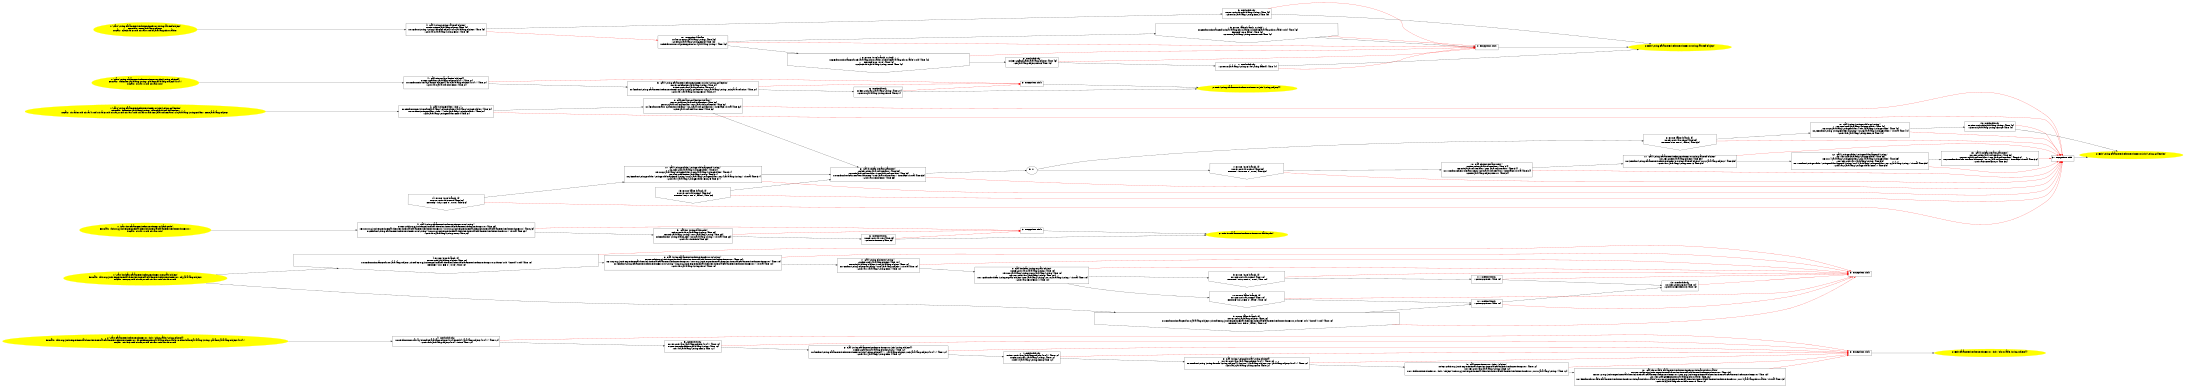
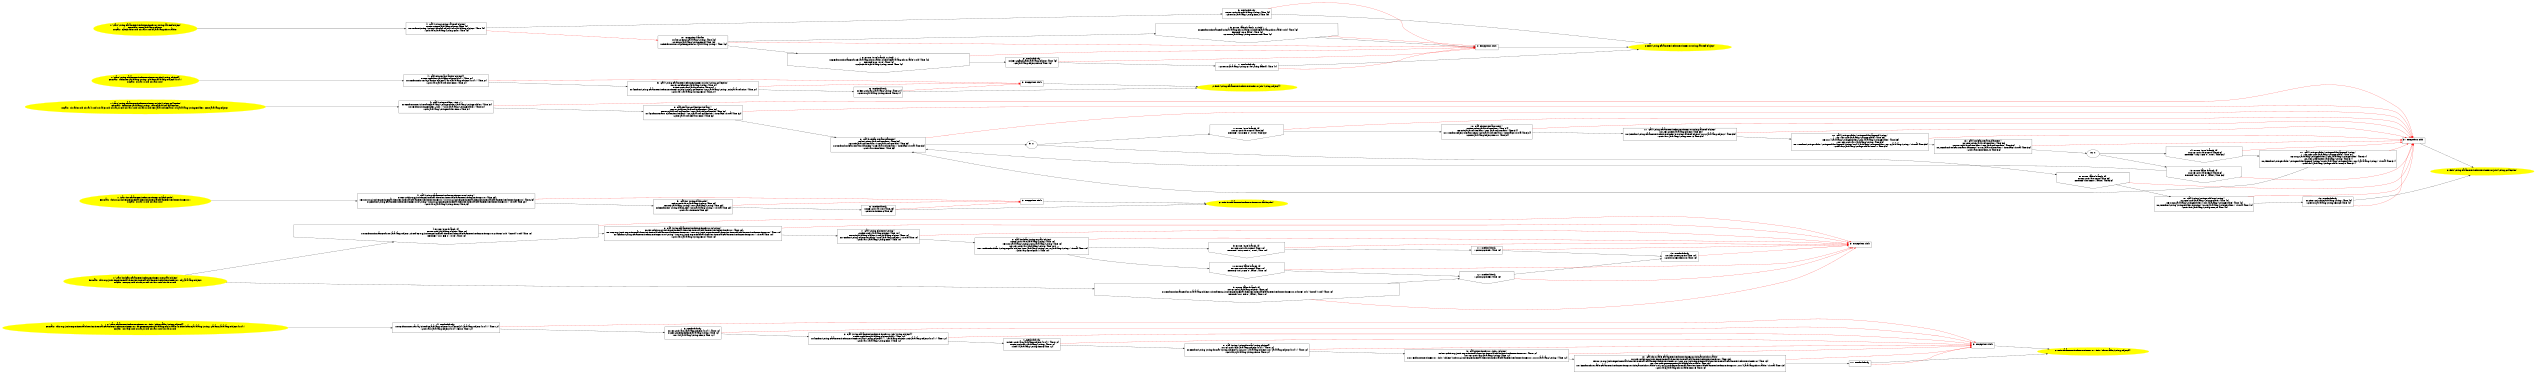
none -> (2093, 154)
(1487, 303) -> (1487, 277)
none -> (1860, 364)
